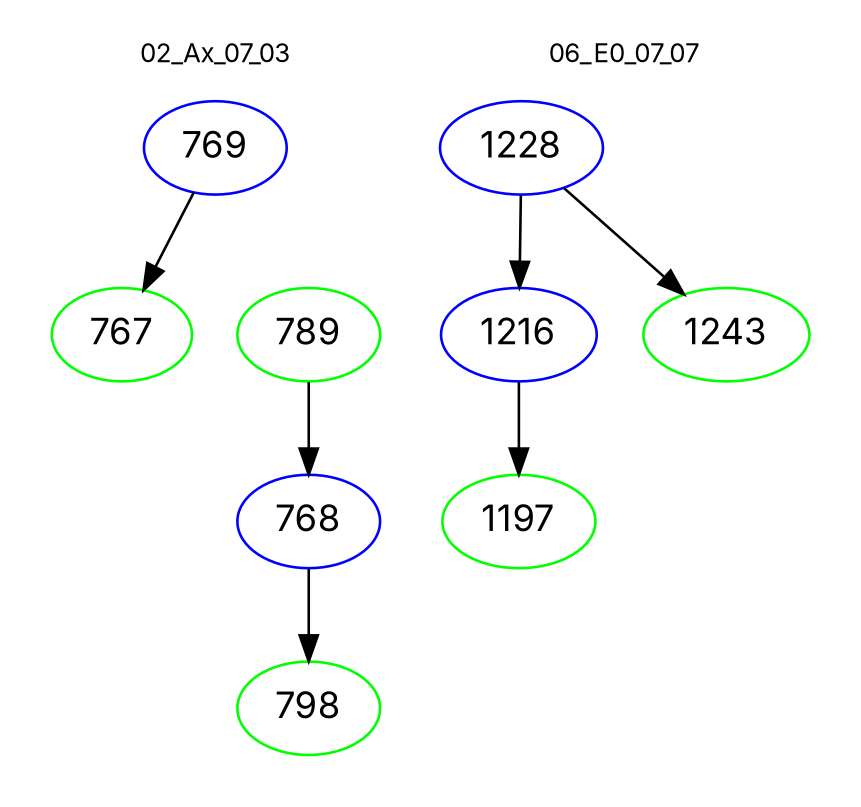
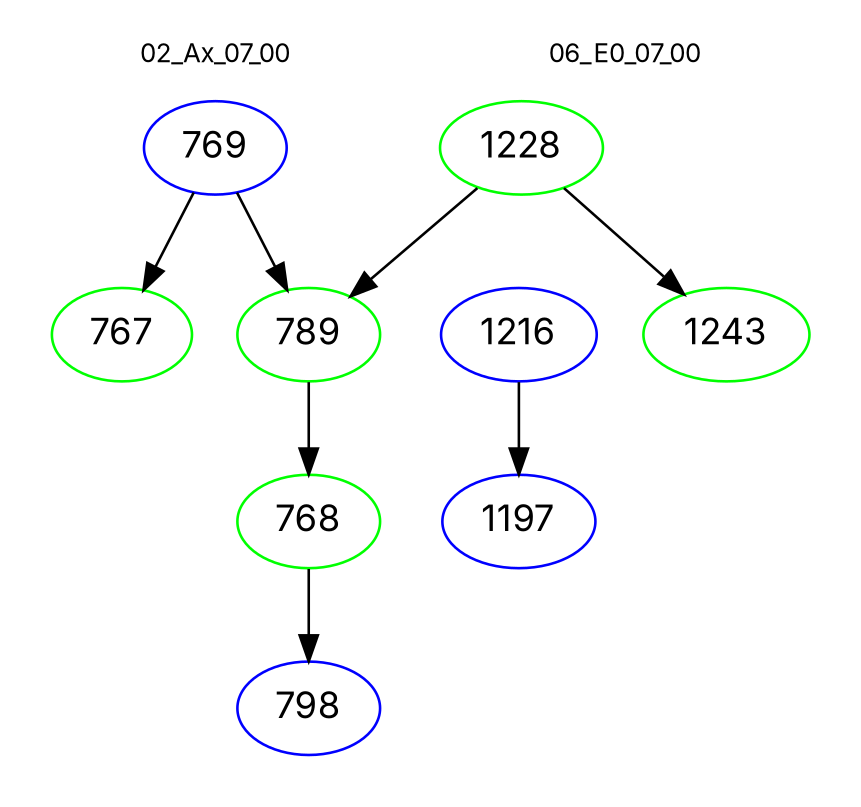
(215, 56) -> (215, 56)
(625, 56) -> (625, 56)
(521, 148) -> (521, 148)
(520, 229) -> (437, 222)
none -> (256, 230)
(309, 521) -> (309, 521)
(519, 521) -> (519, 521)
(309, 708) -> (309, 708)
